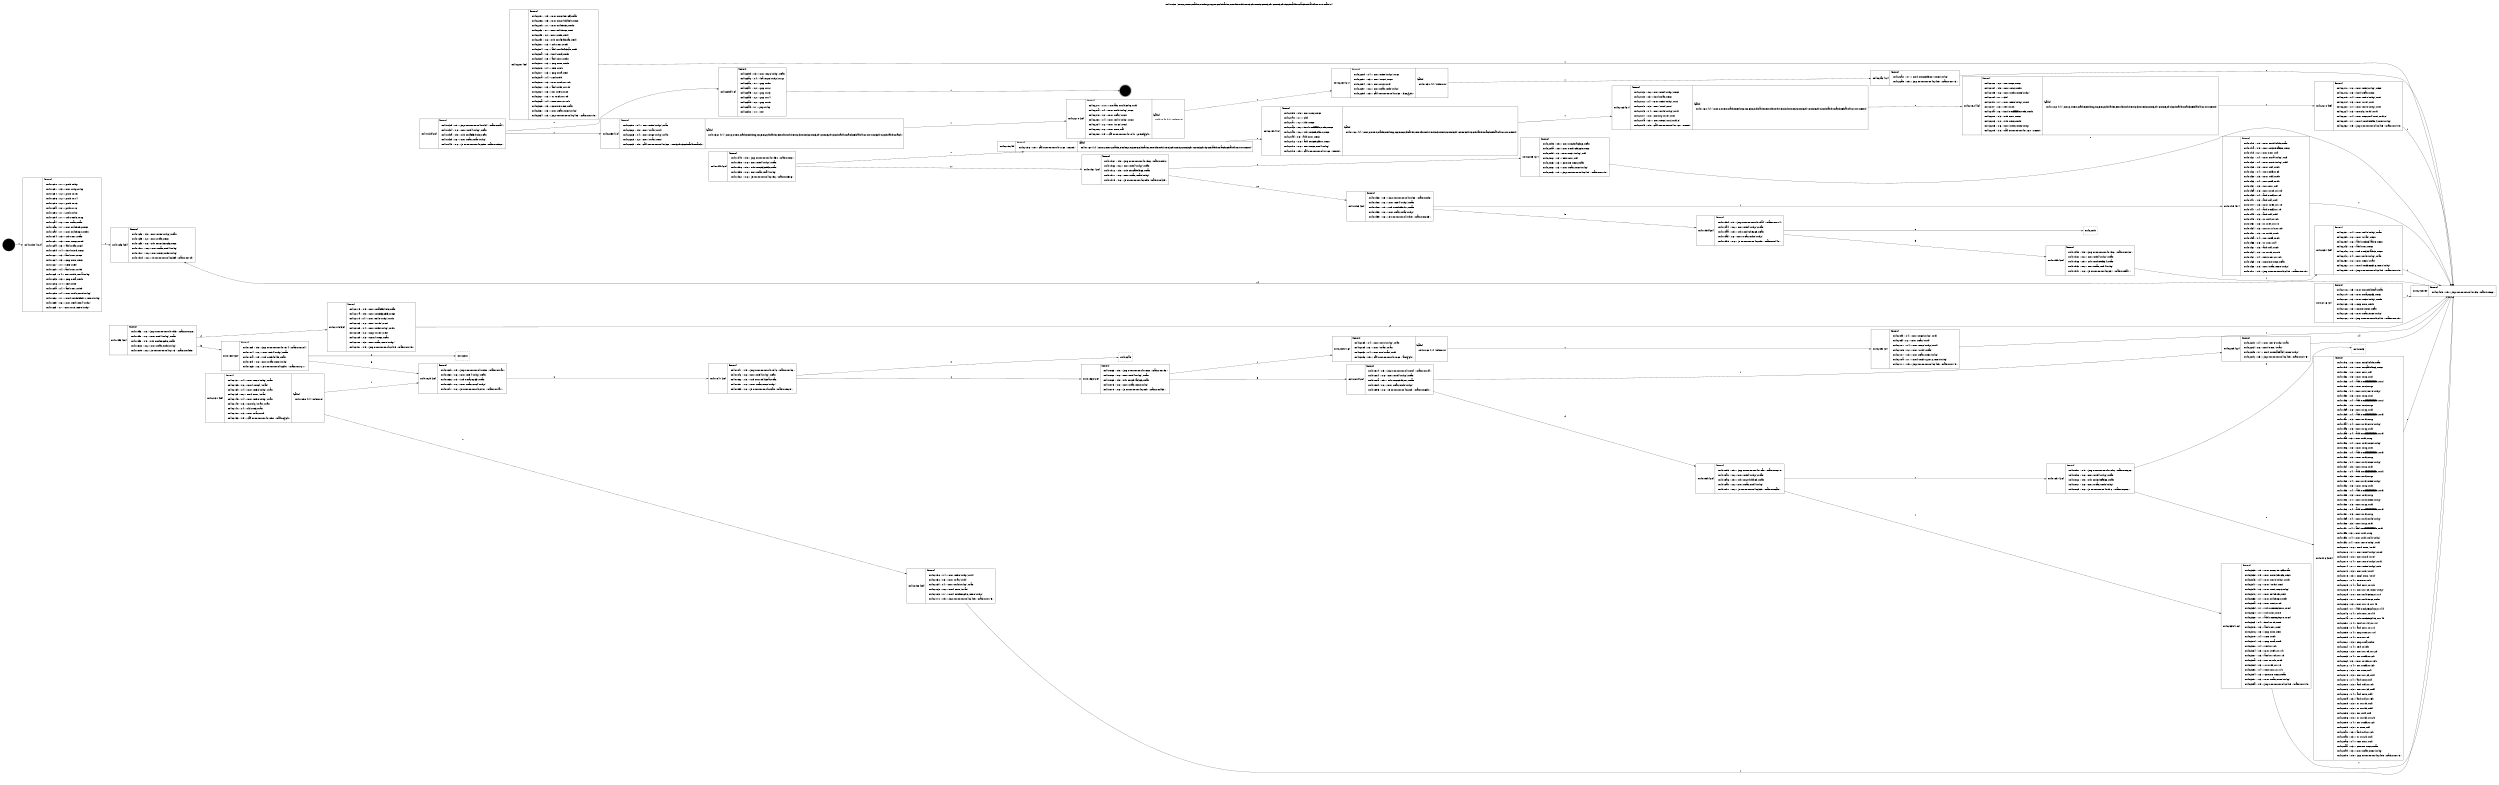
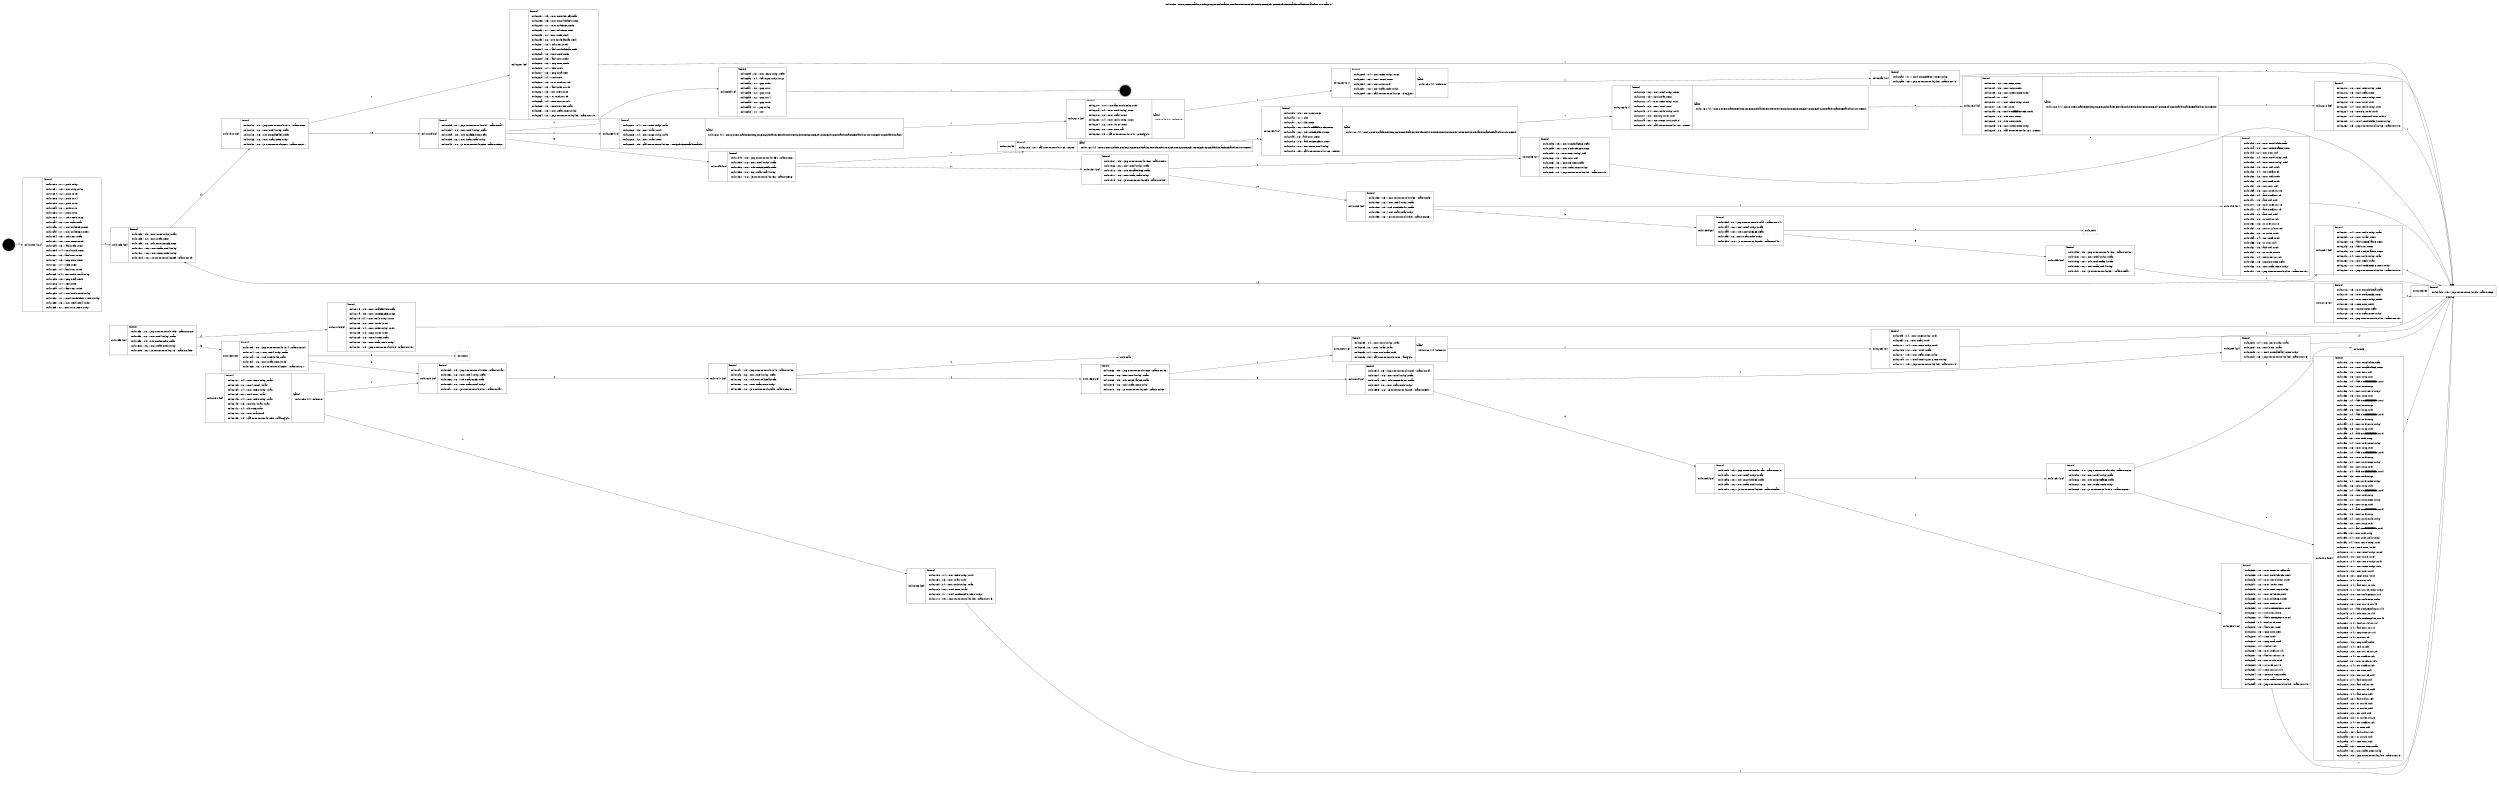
none -> (265, 134)
none -> (606, 151)
